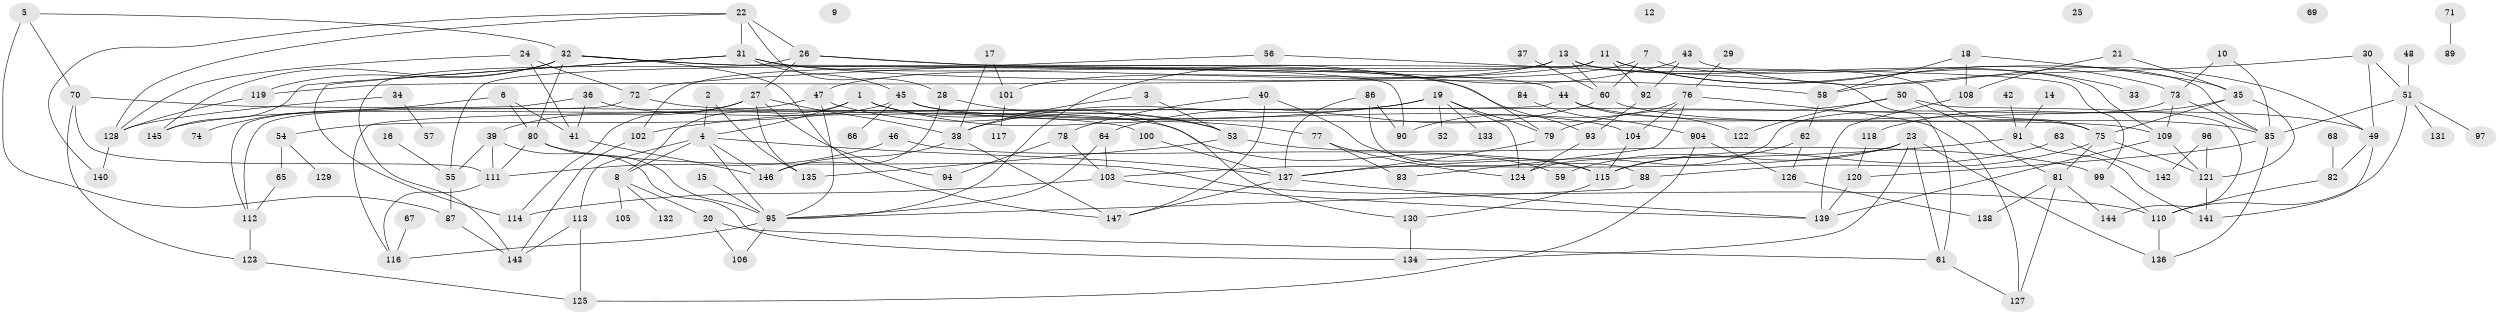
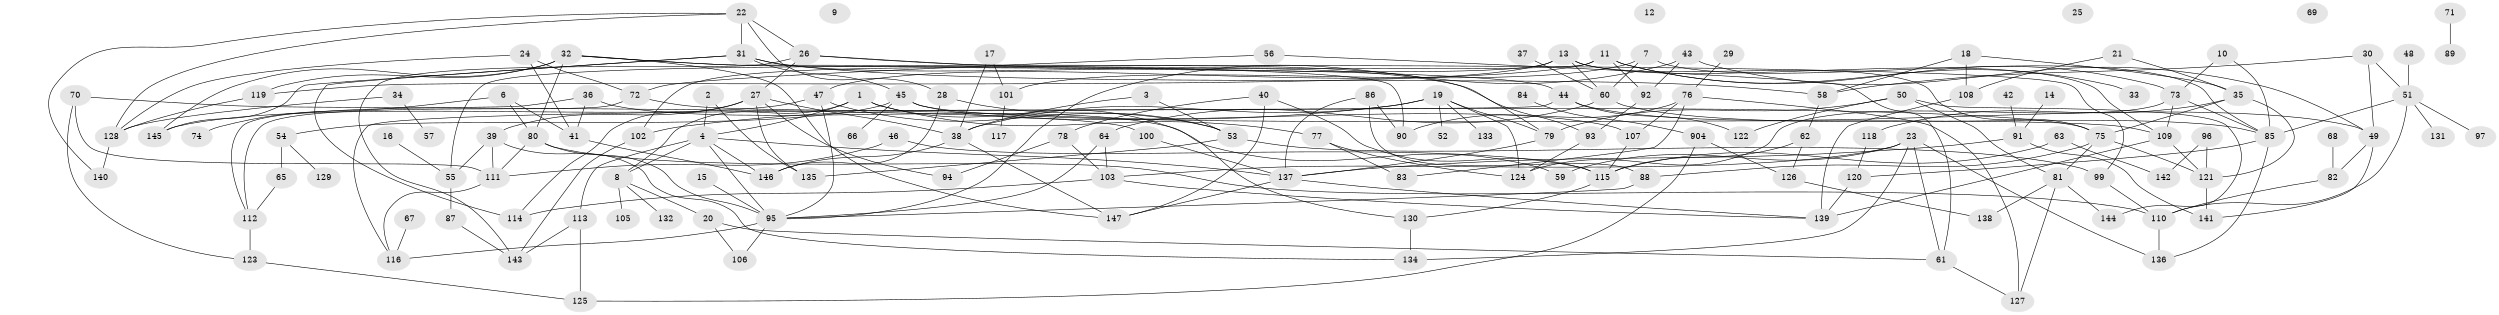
(25, 13) -> none
(1633, 137) -> (1633, 137)
